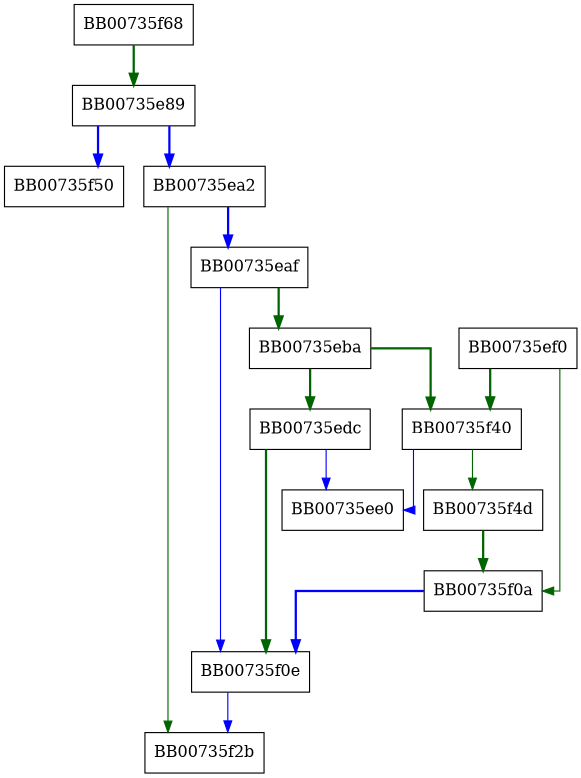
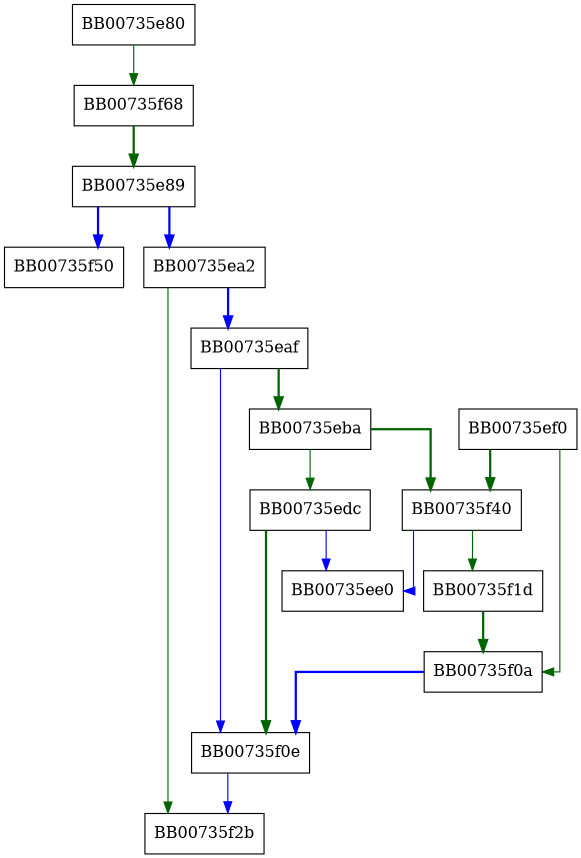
none -> (134, 25)
(310, 383) -> (310, 464)
(483, 510) -> (483, 591)
